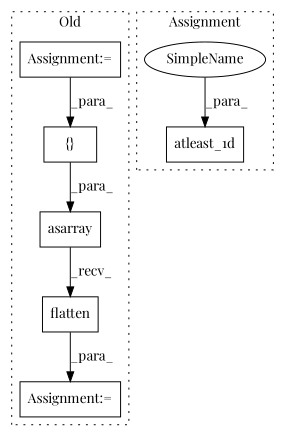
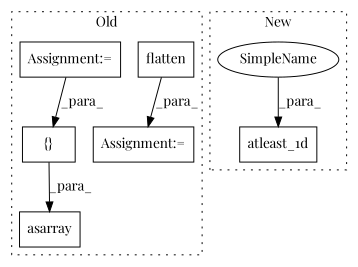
(205, 23) -> (278, 23)
(70, 267) -> none
